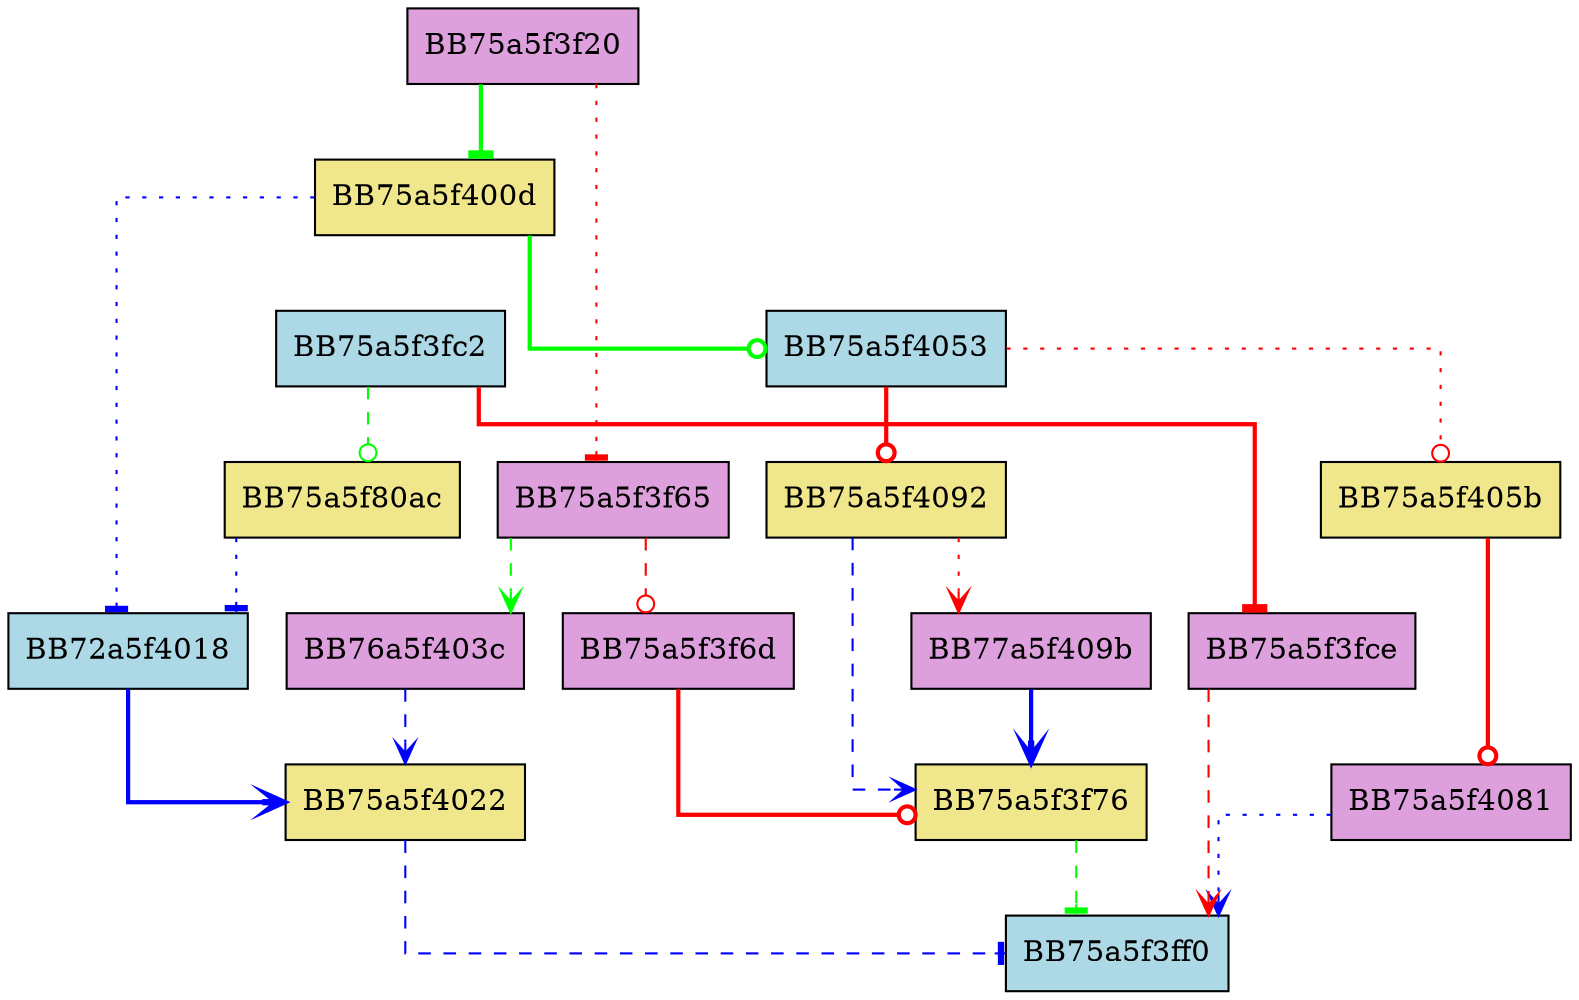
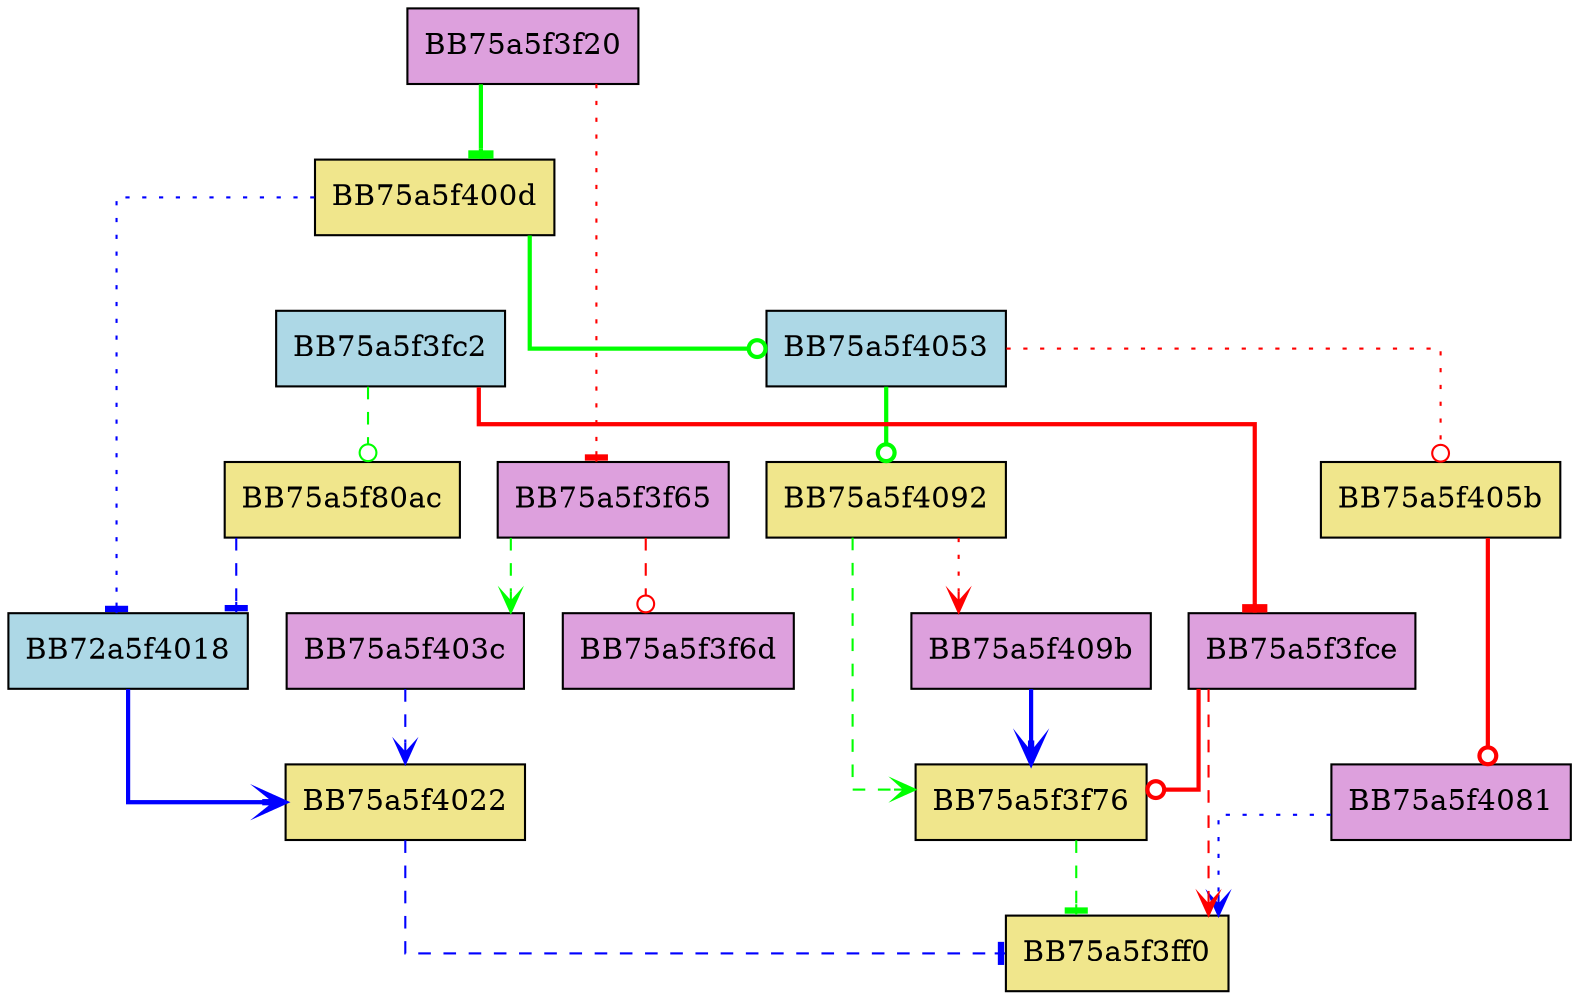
(886, 411) -> (886, 411)
(236, 570) -> (236, 570)
(405, 651) -> (405, 651)
(1031, 651) -> (1031, 651)
(853, 684) -> (853, 684)
(726, 815) -> (1199, 756)
(1117, 953) -> (1117, 953)
